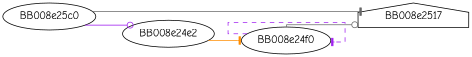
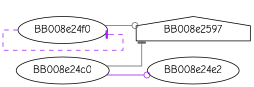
(49, 16) -> (63, 70)
(413, 16) -> (193, 30)
(223, 40) -> none
